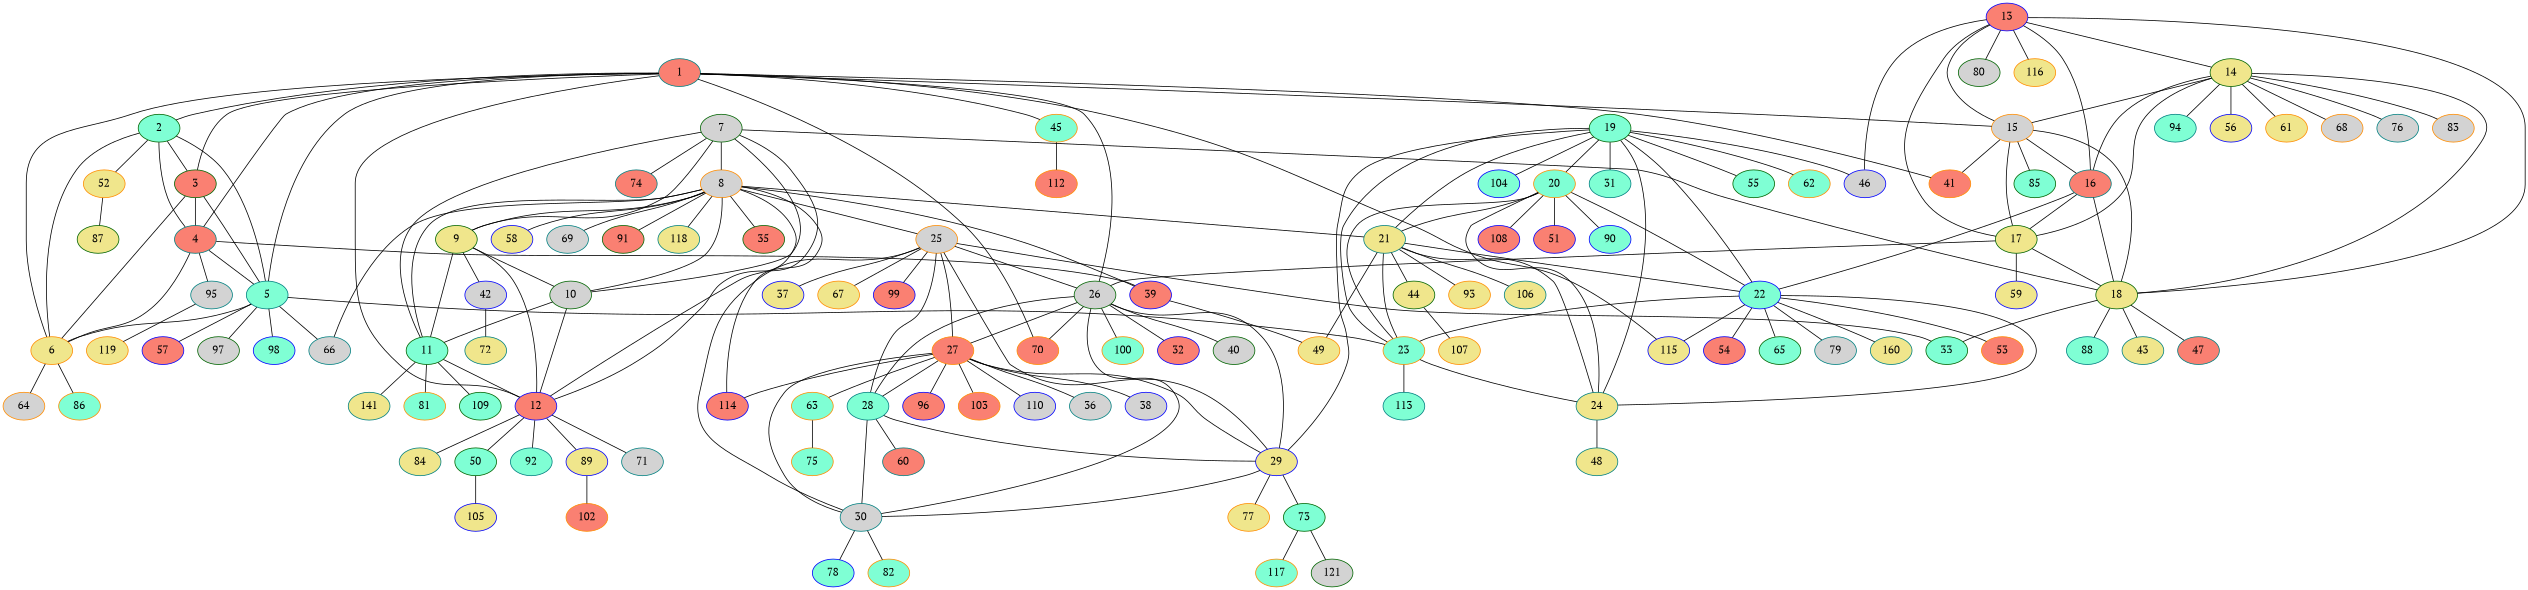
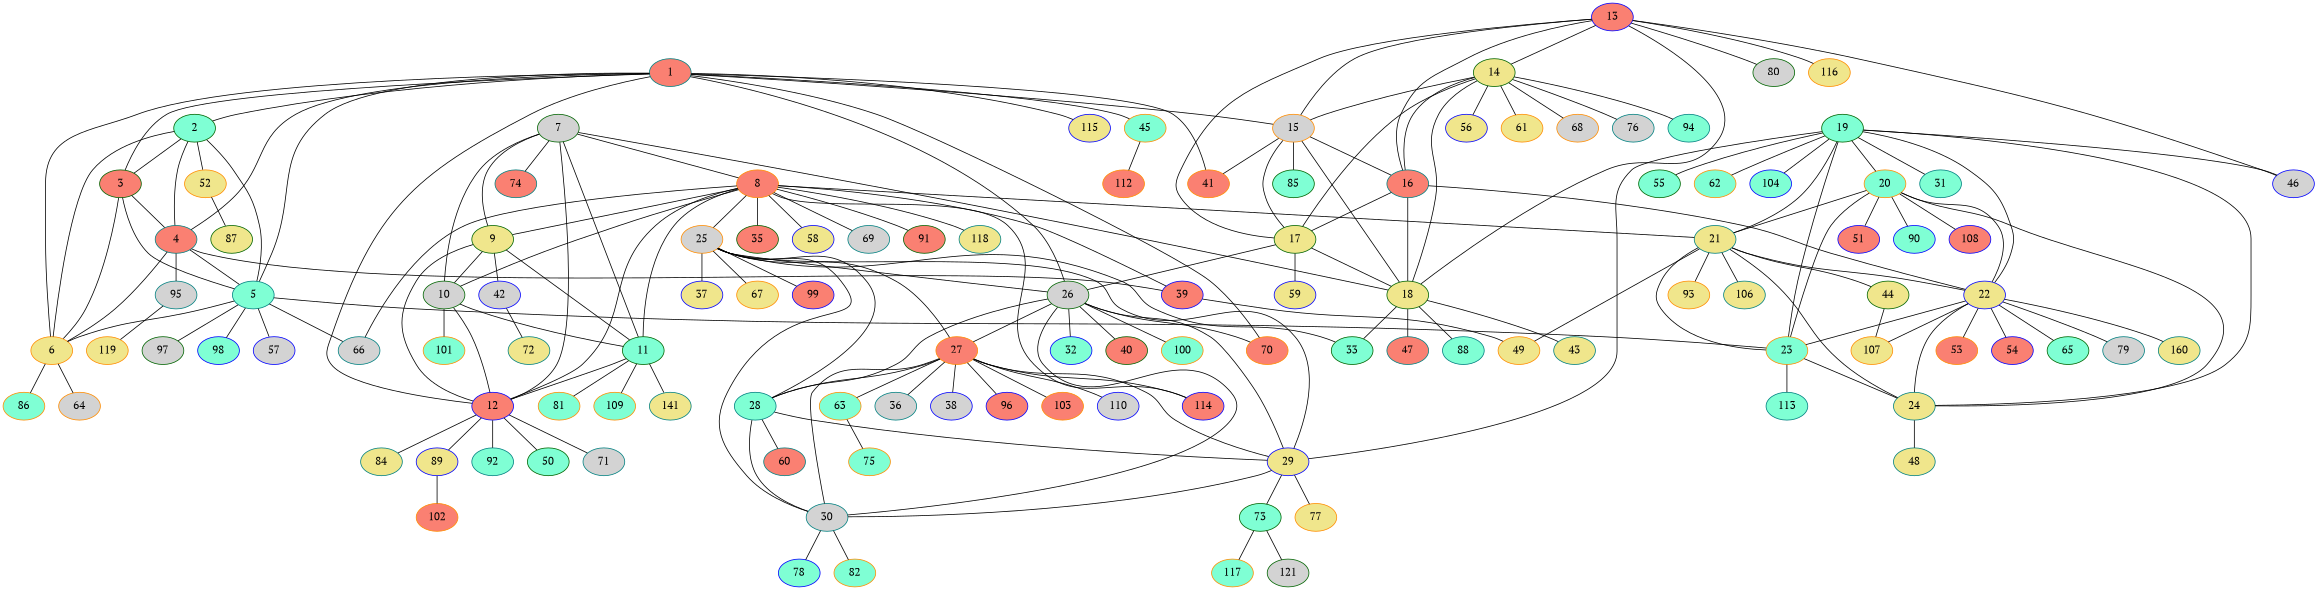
(2453, 128) -> none
(721, 184) -> (758, 184)
(1760, 295) -> (1985, 295)
(1714, 323) -> (1928, 323)
(163, 351) -> (274, 351)
none -> (444, 351)
(1178, 351) -> (1071, 351)
(1234, 351) -> (1127, 351)
(480, 406) -> (615, 406)
(476, 517) -> none
